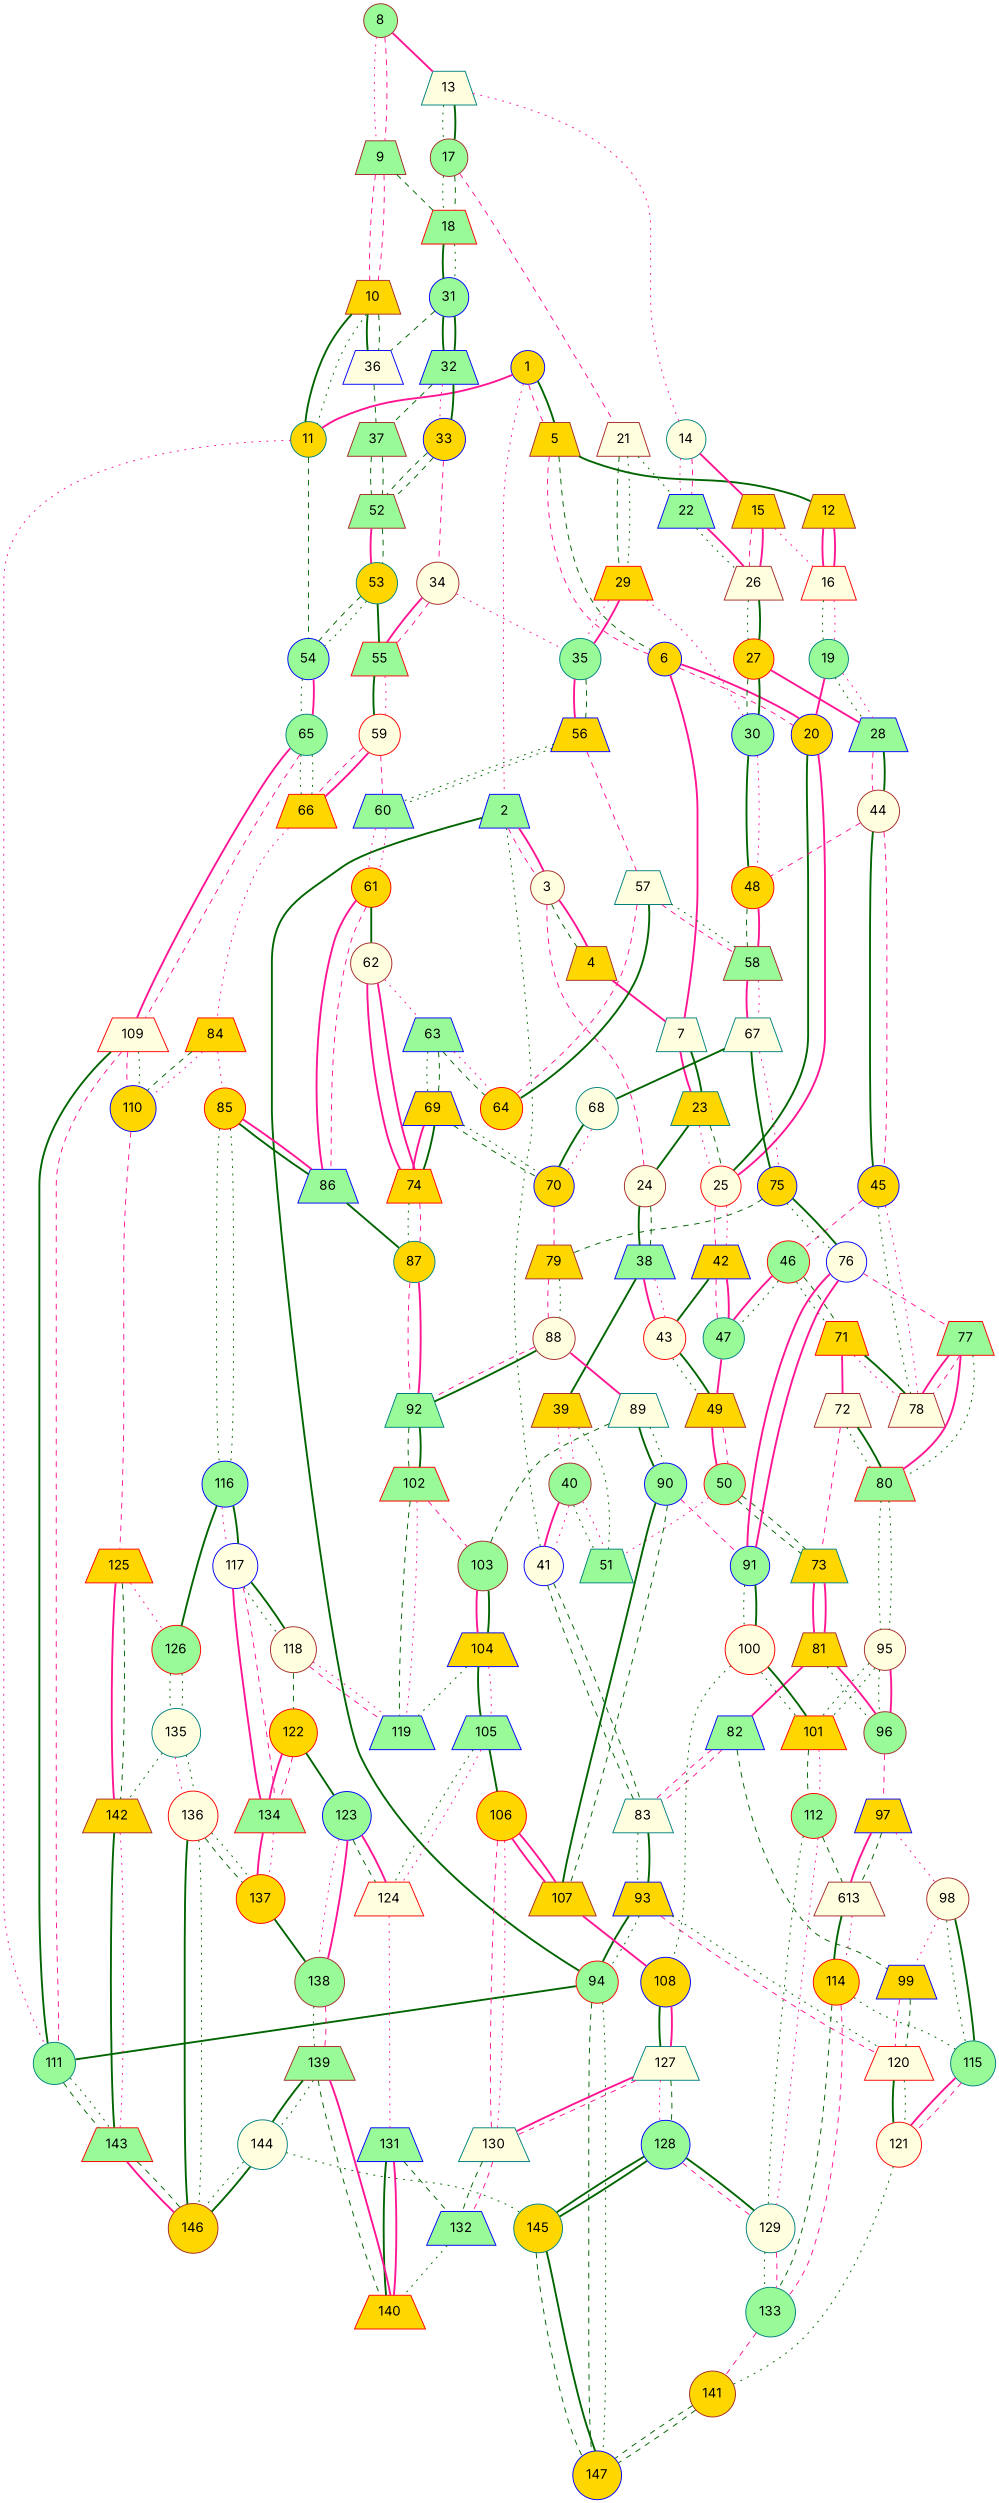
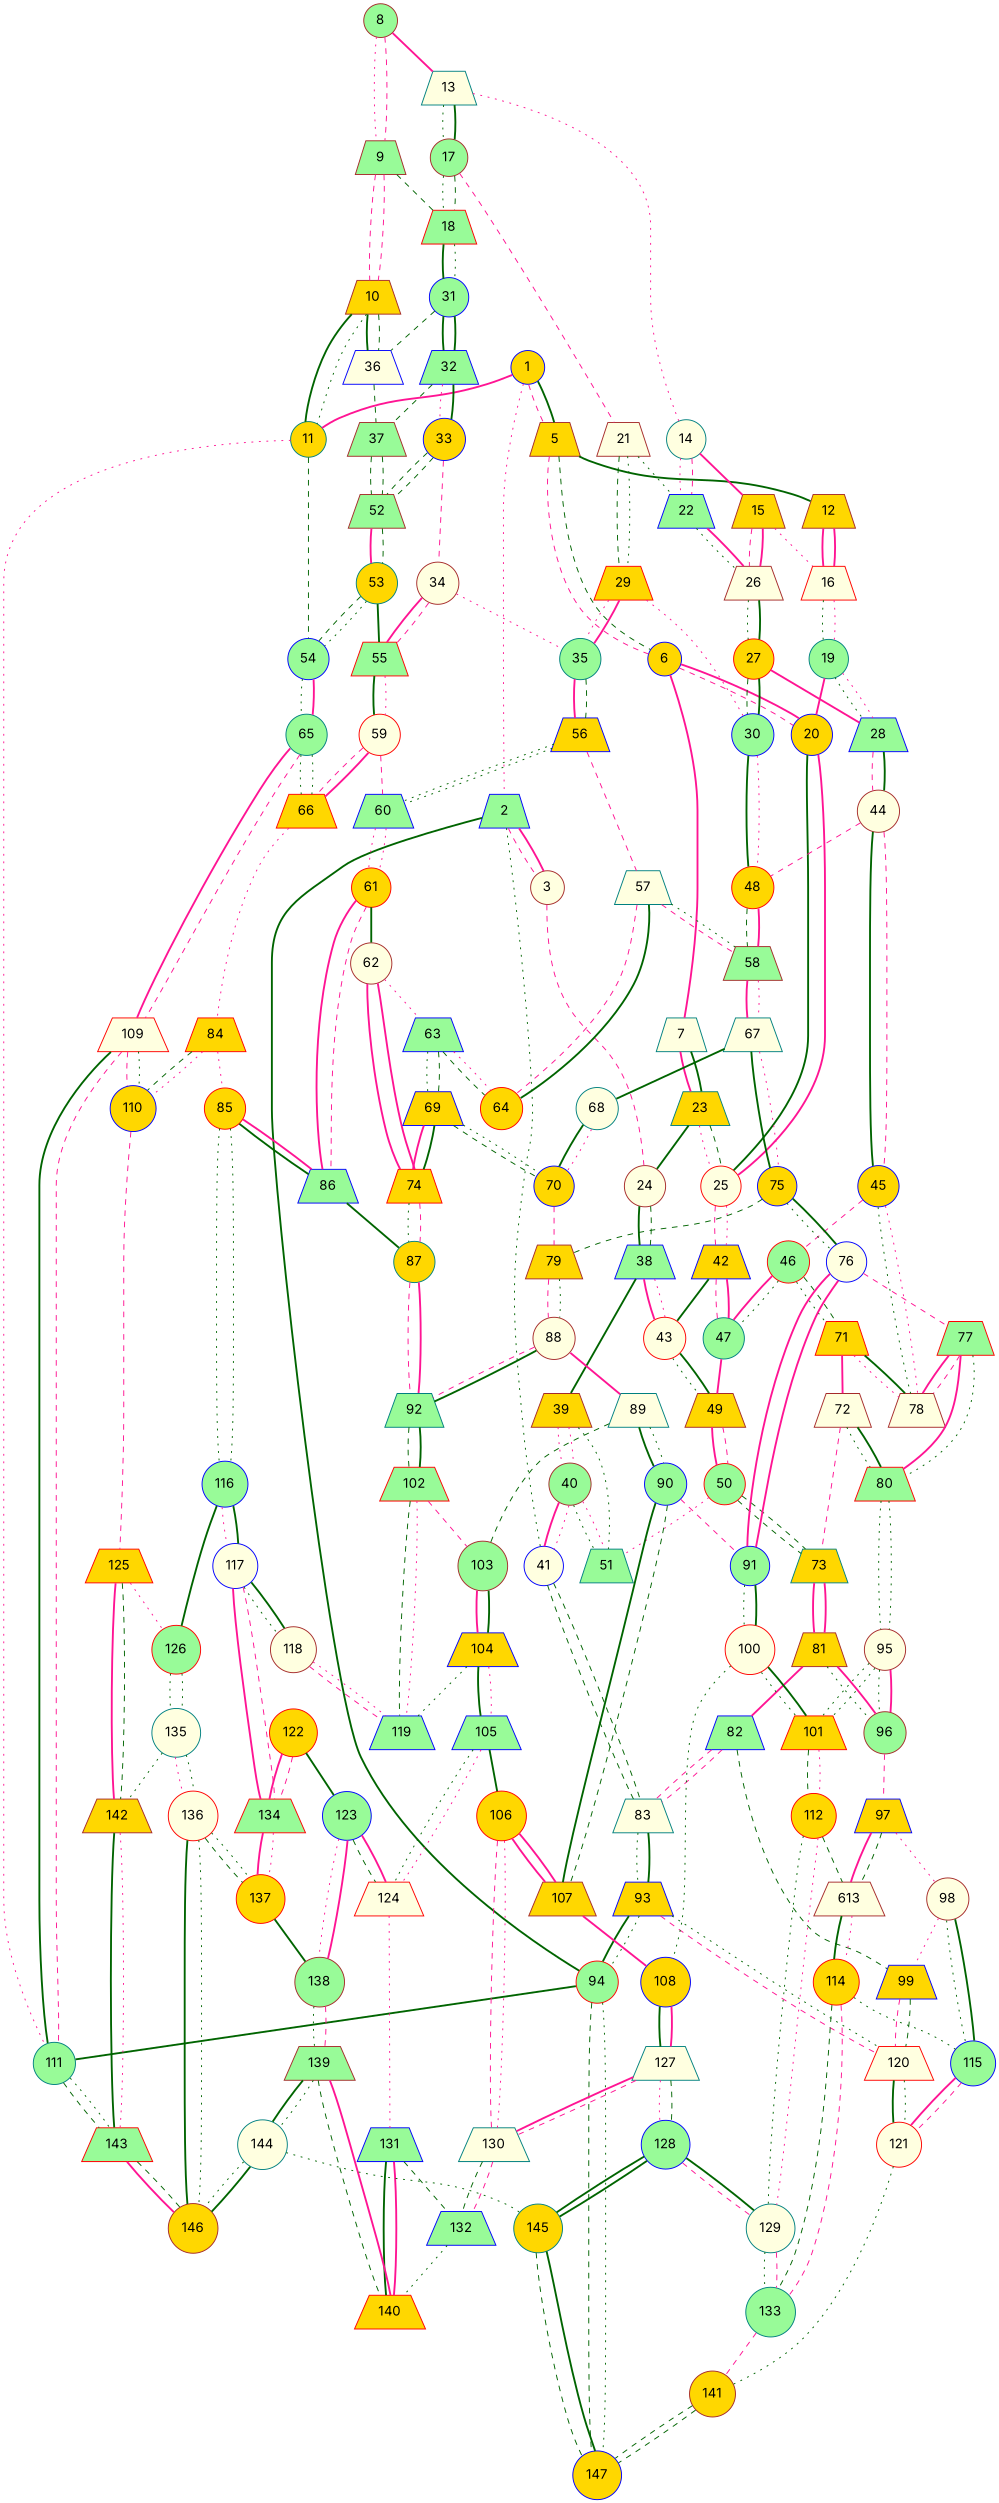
(592, 963) -> none
(293, 1691) -> none
(814, 1816) -> (814, 1816)
(973, 2063) -> (973, 2063)
